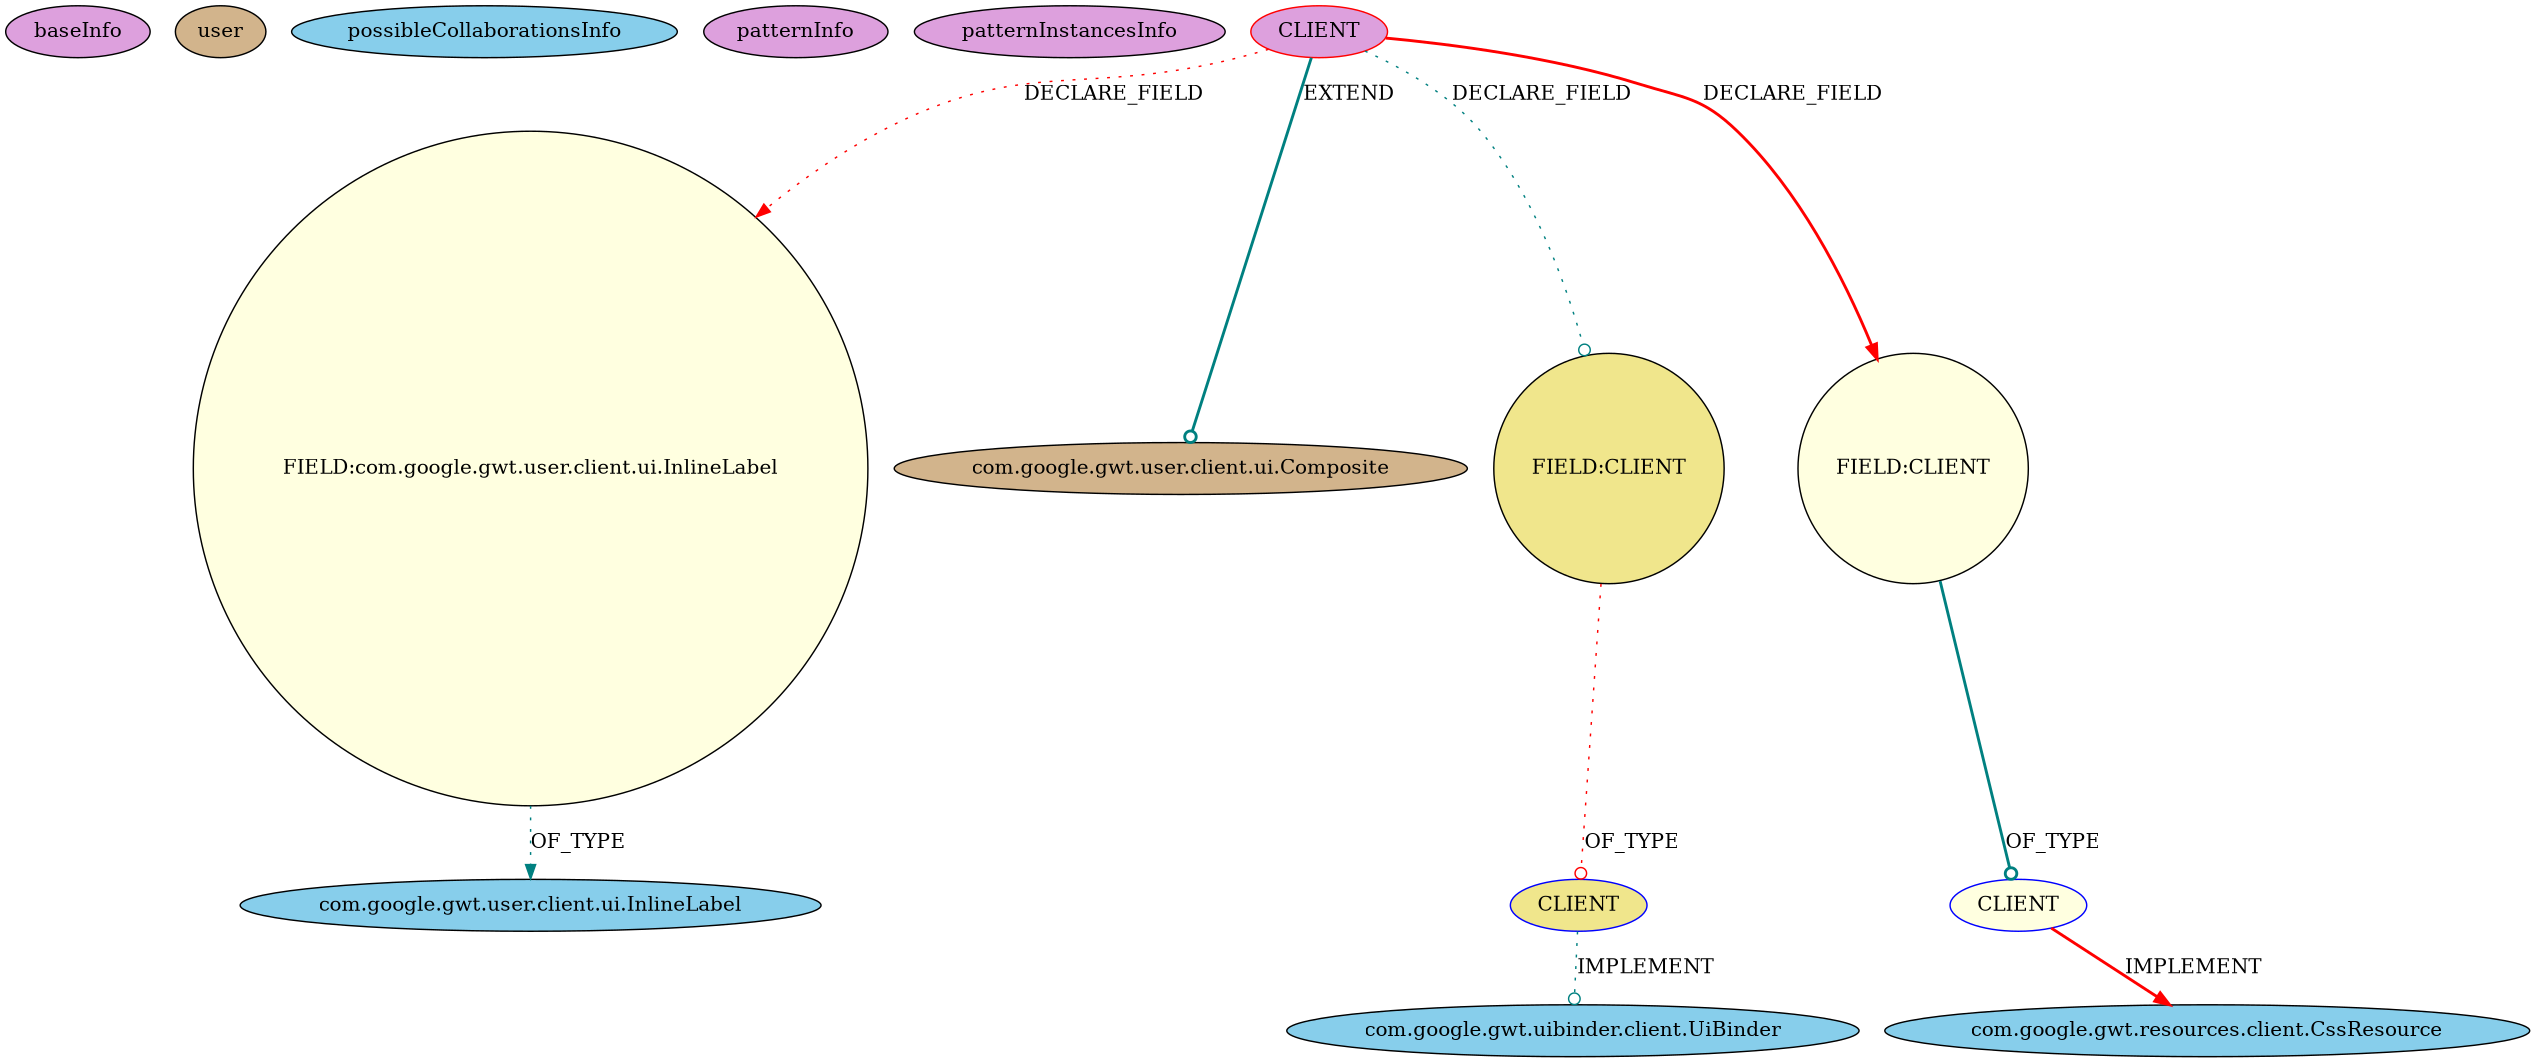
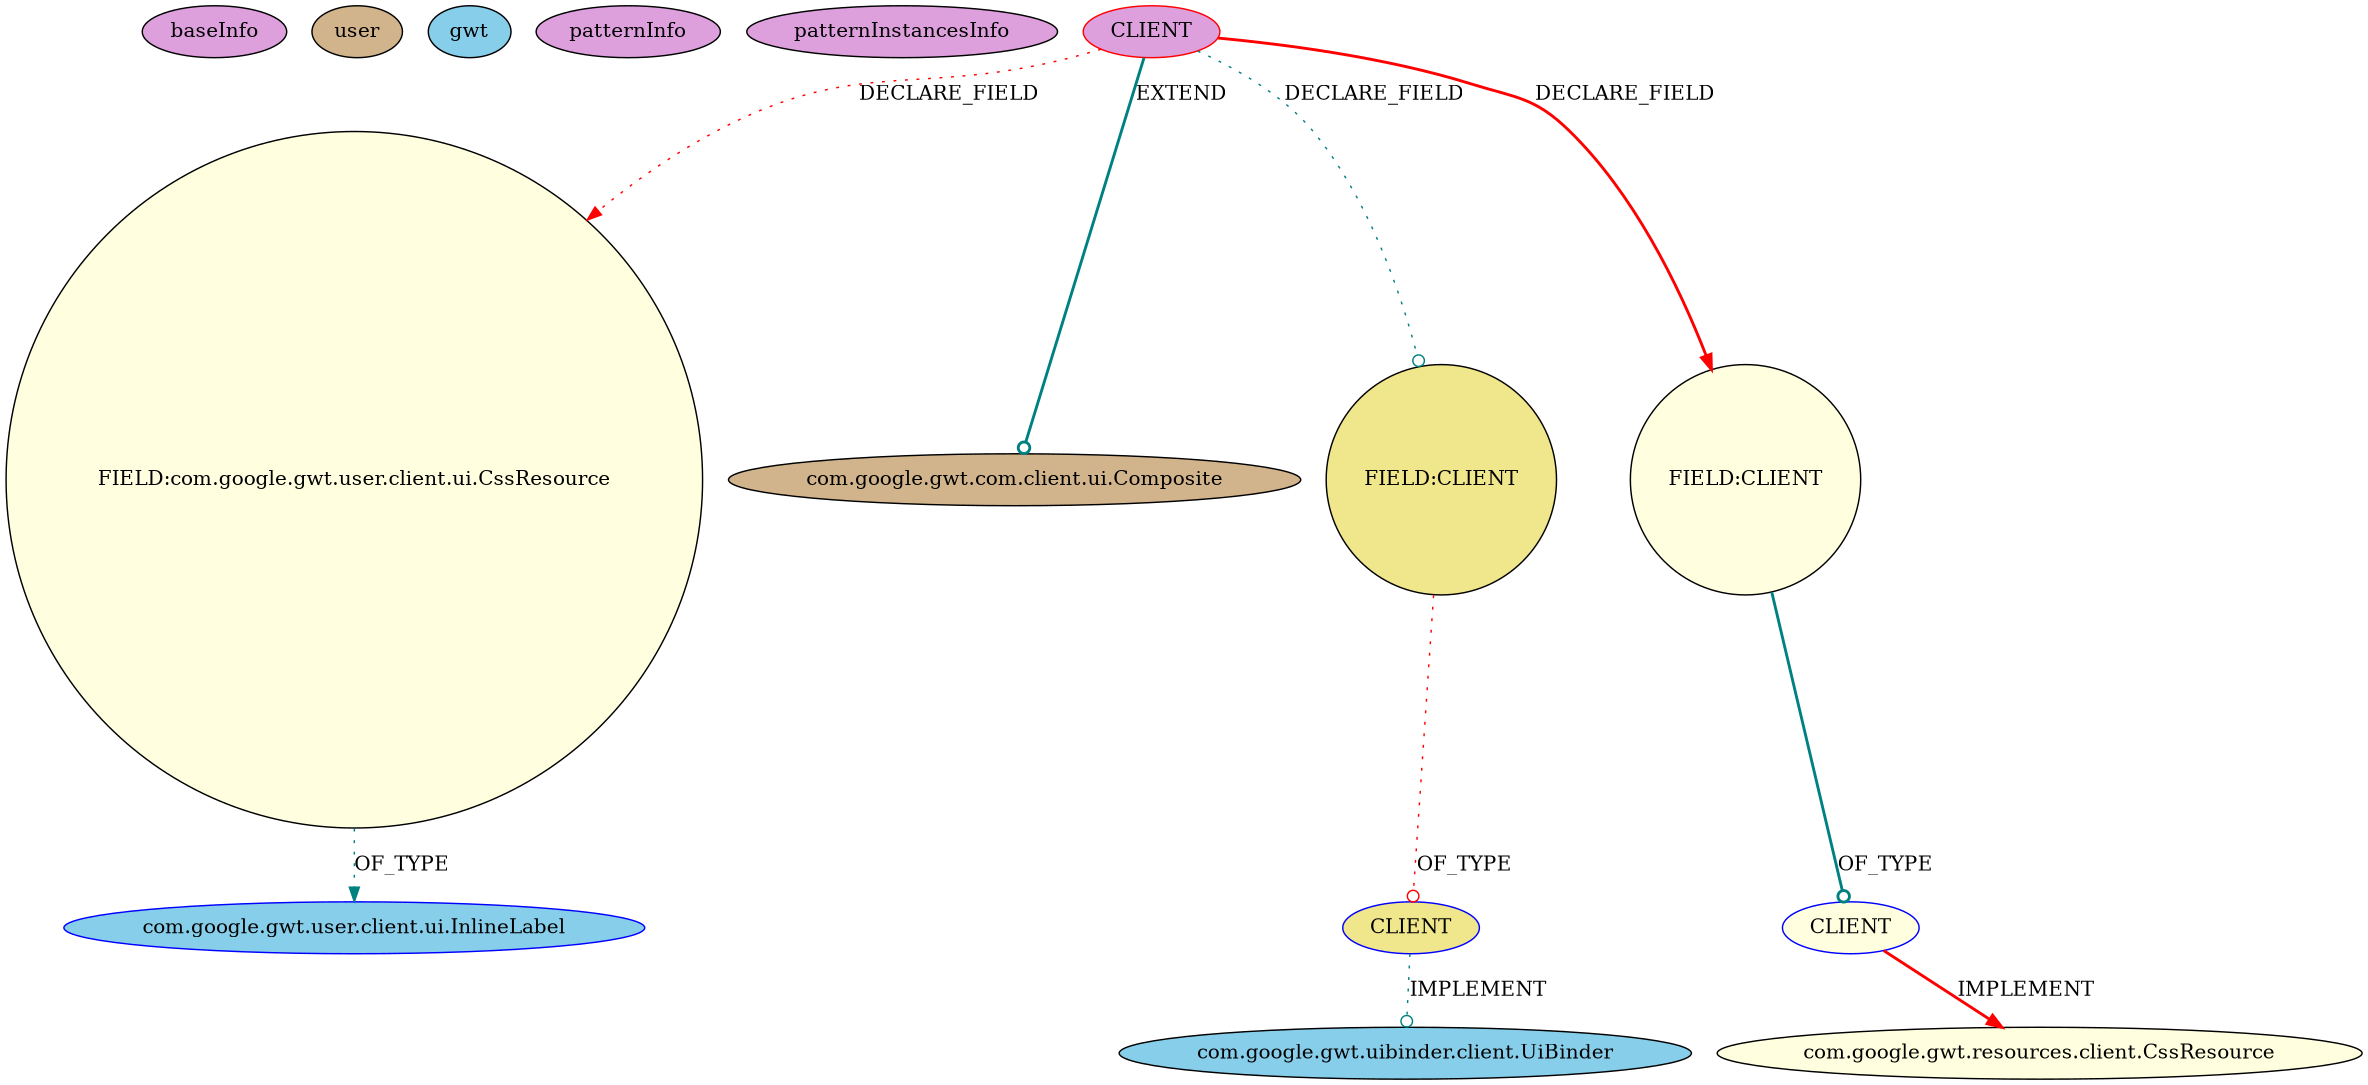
(484, 32) -> (470, 32)
(531, 469) -> (354, 480)
(1181, 469) -> (1015, 480)
(531, 905) -> (354, 928)
(2207, 1031) -> (2040, 1053)
